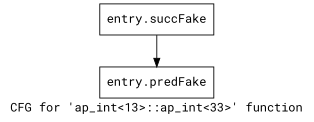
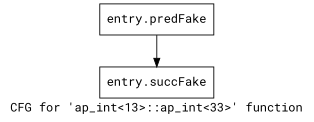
(157, 47) -> (157, 47)
